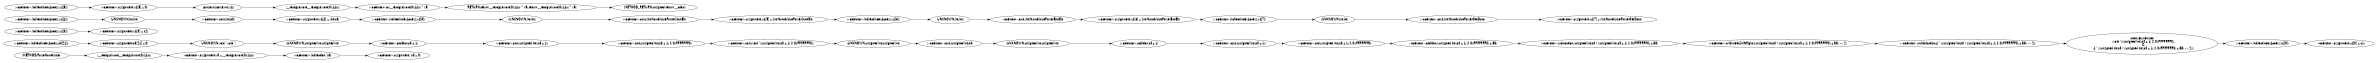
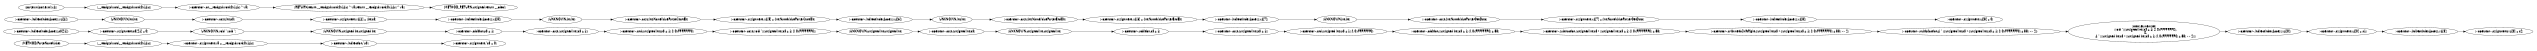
(175, 8) -> none
none -> (1700, 20)
none -> (2379, 32)
